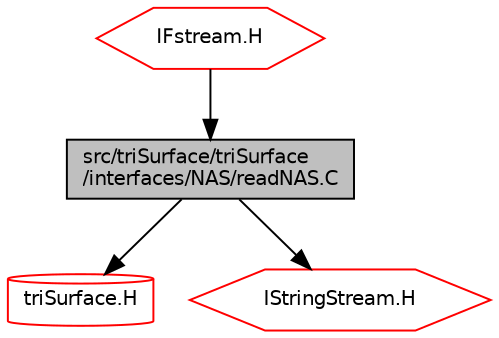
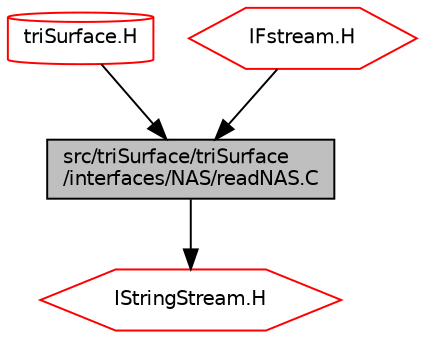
(150, 230) -> (127, 94)
